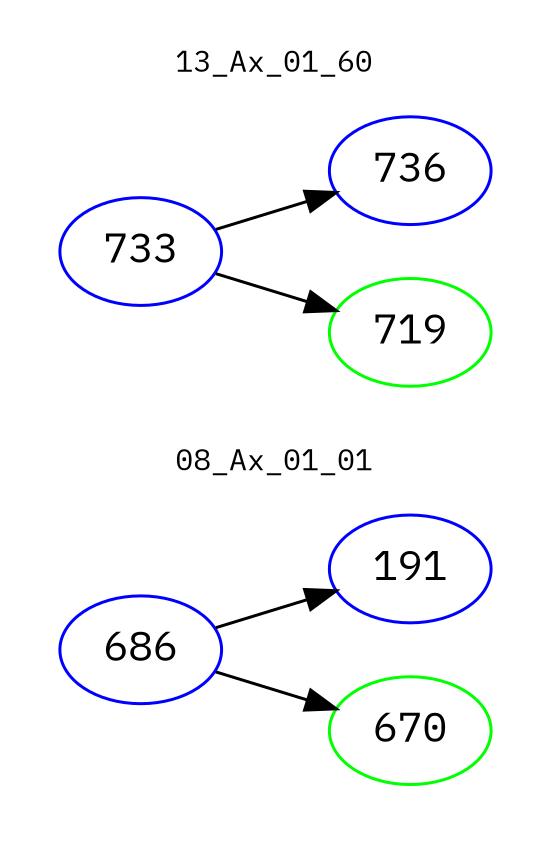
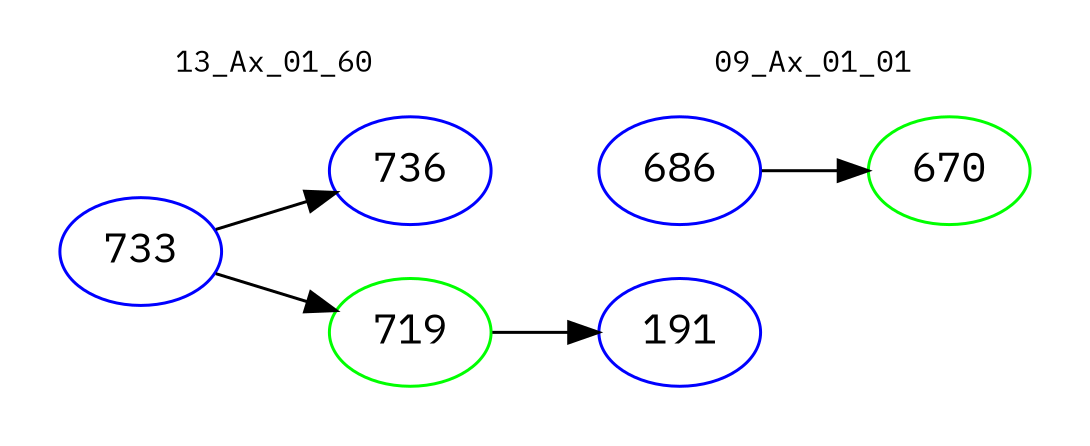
(275, 463) -> (814, 64)
(261, 614) -> (534, 332)
